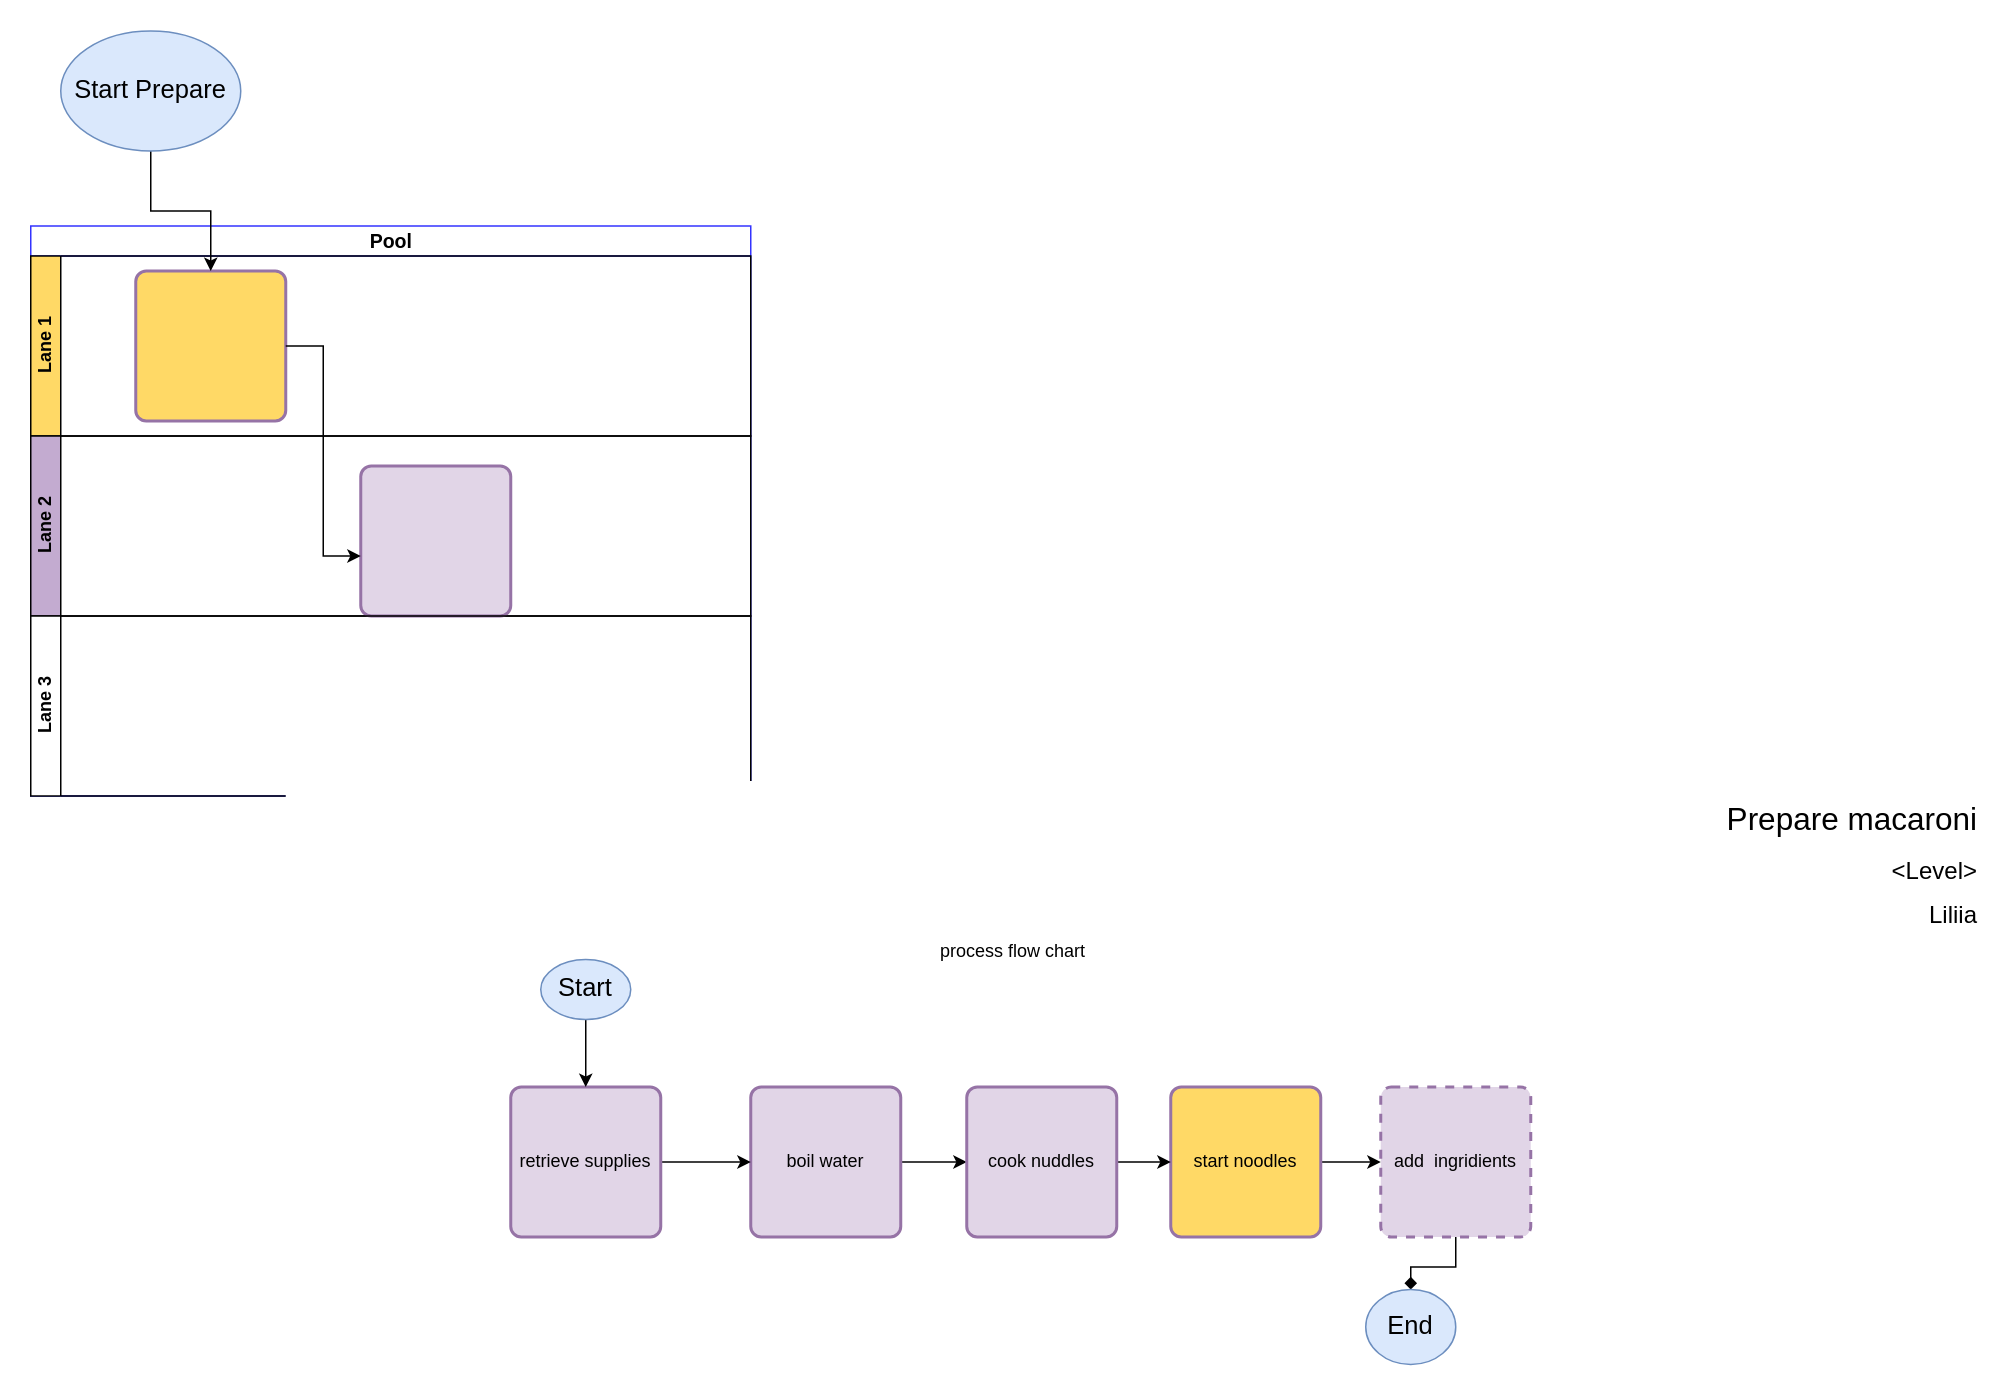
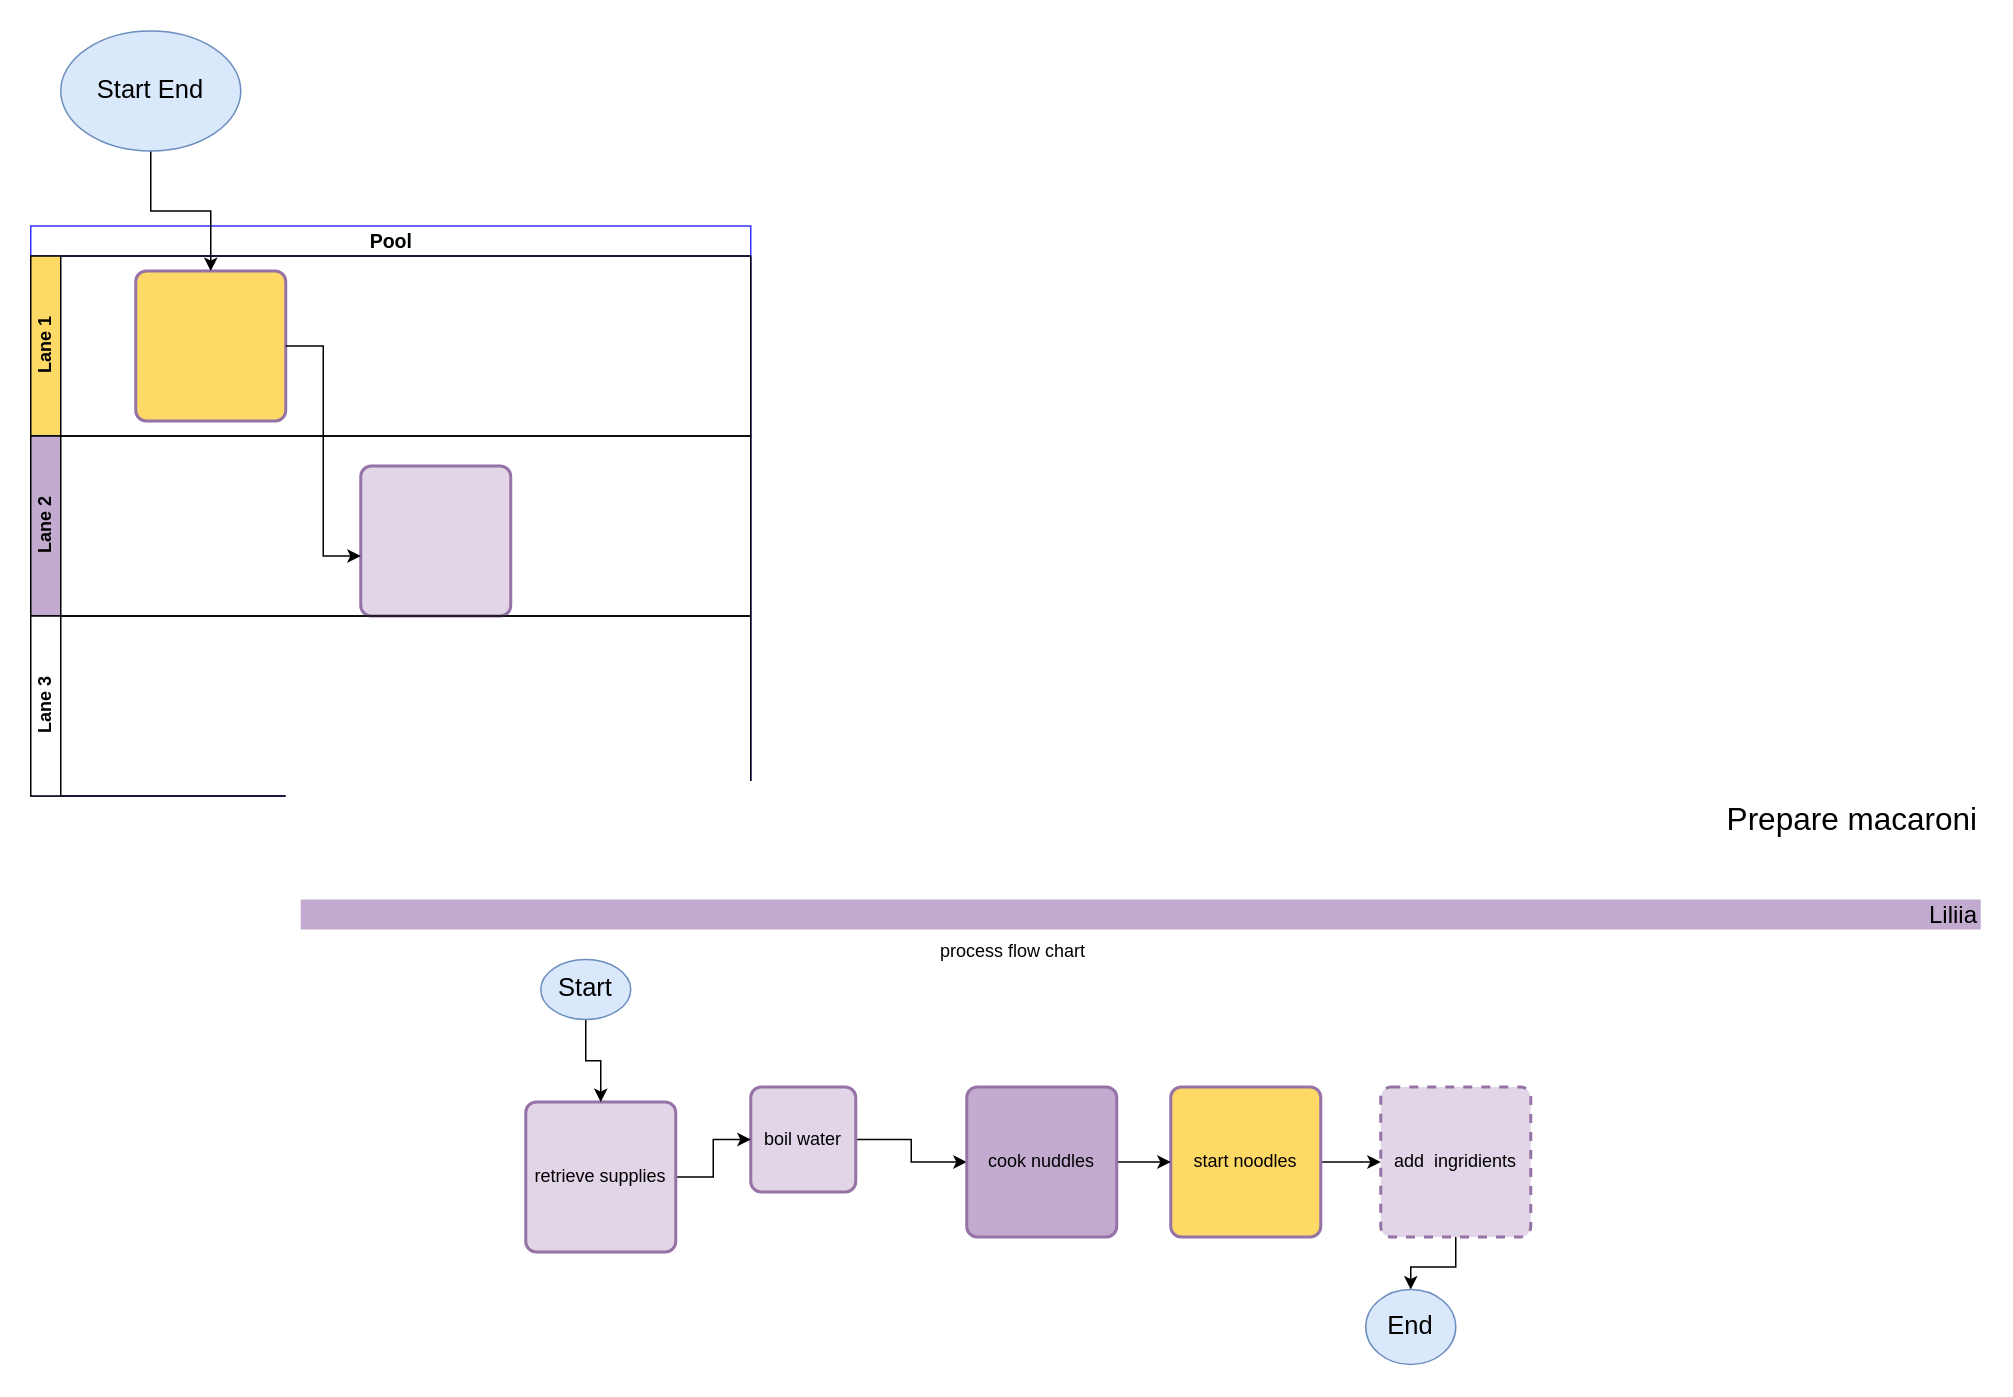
(151, 91) -> (151, 91)
(1141, 871) -> none
(1141, 914) -> (1141, 914)
(586, 1162) -> (601, 1177)
(826, 1162) -> (803, 1139)
(1042, 1162) -> (1042, 1162)
(1411, 1277) -> (1411, 1278)
